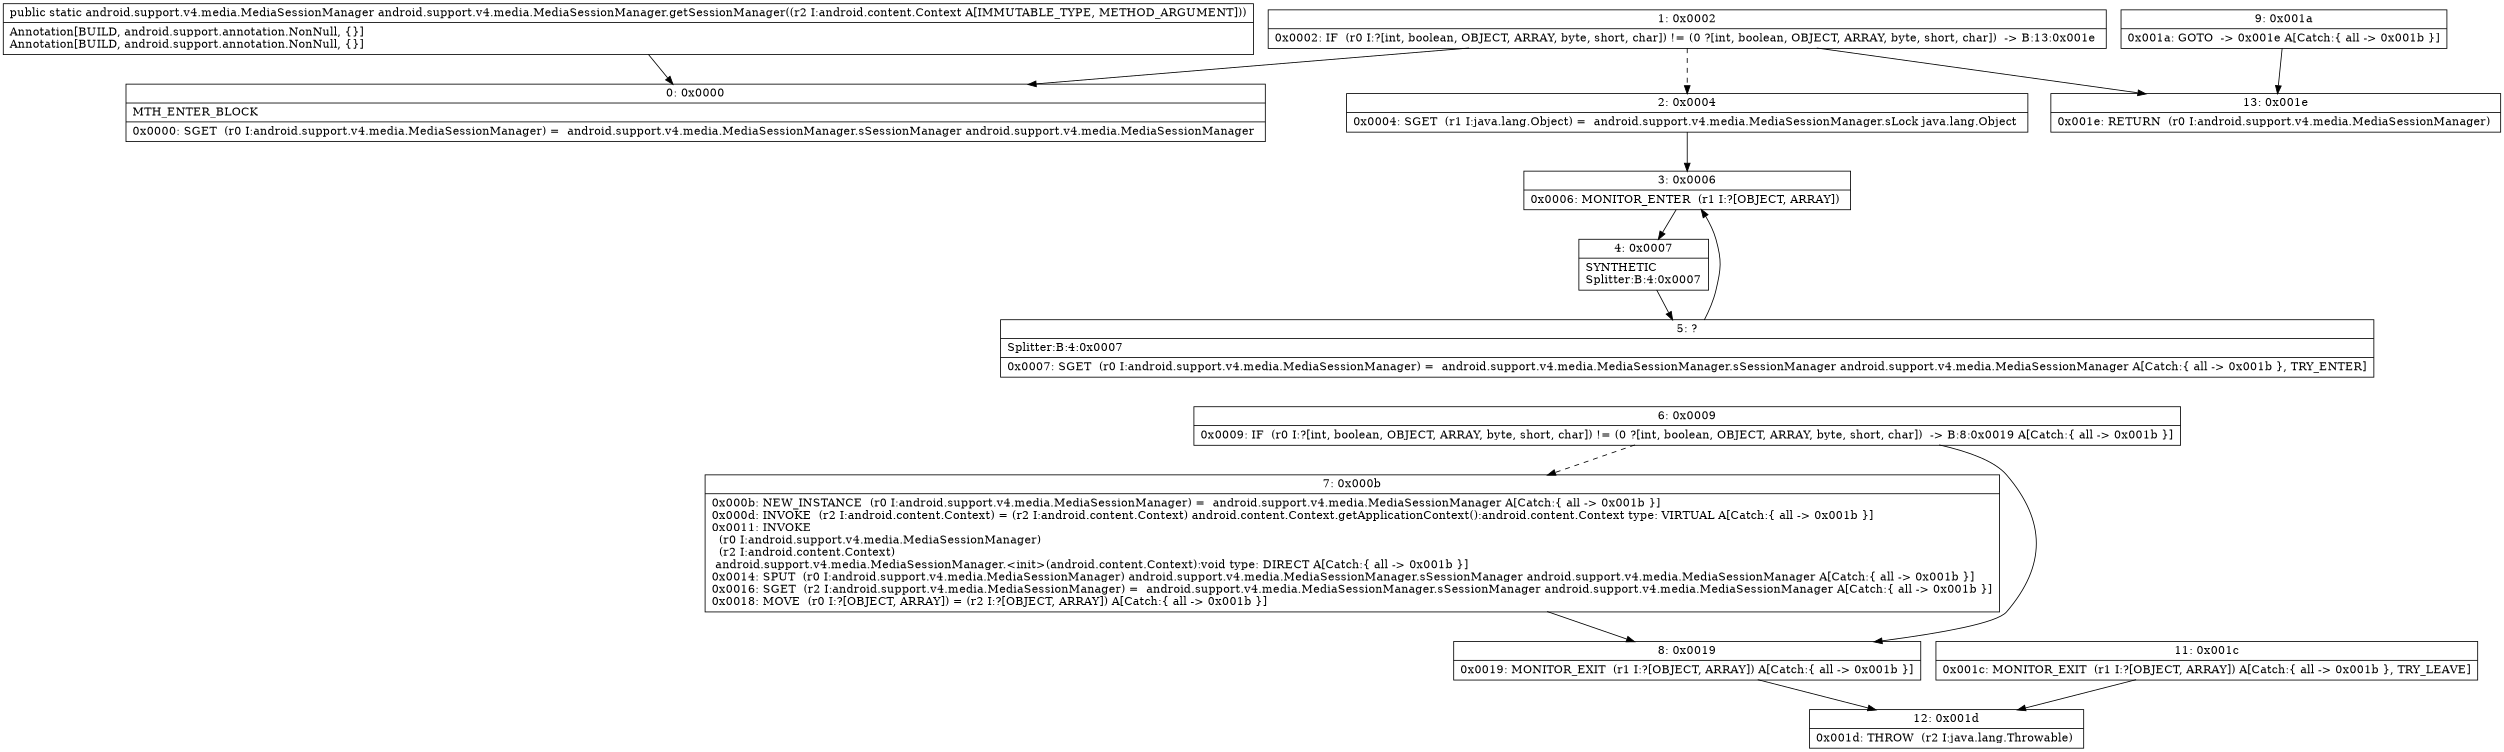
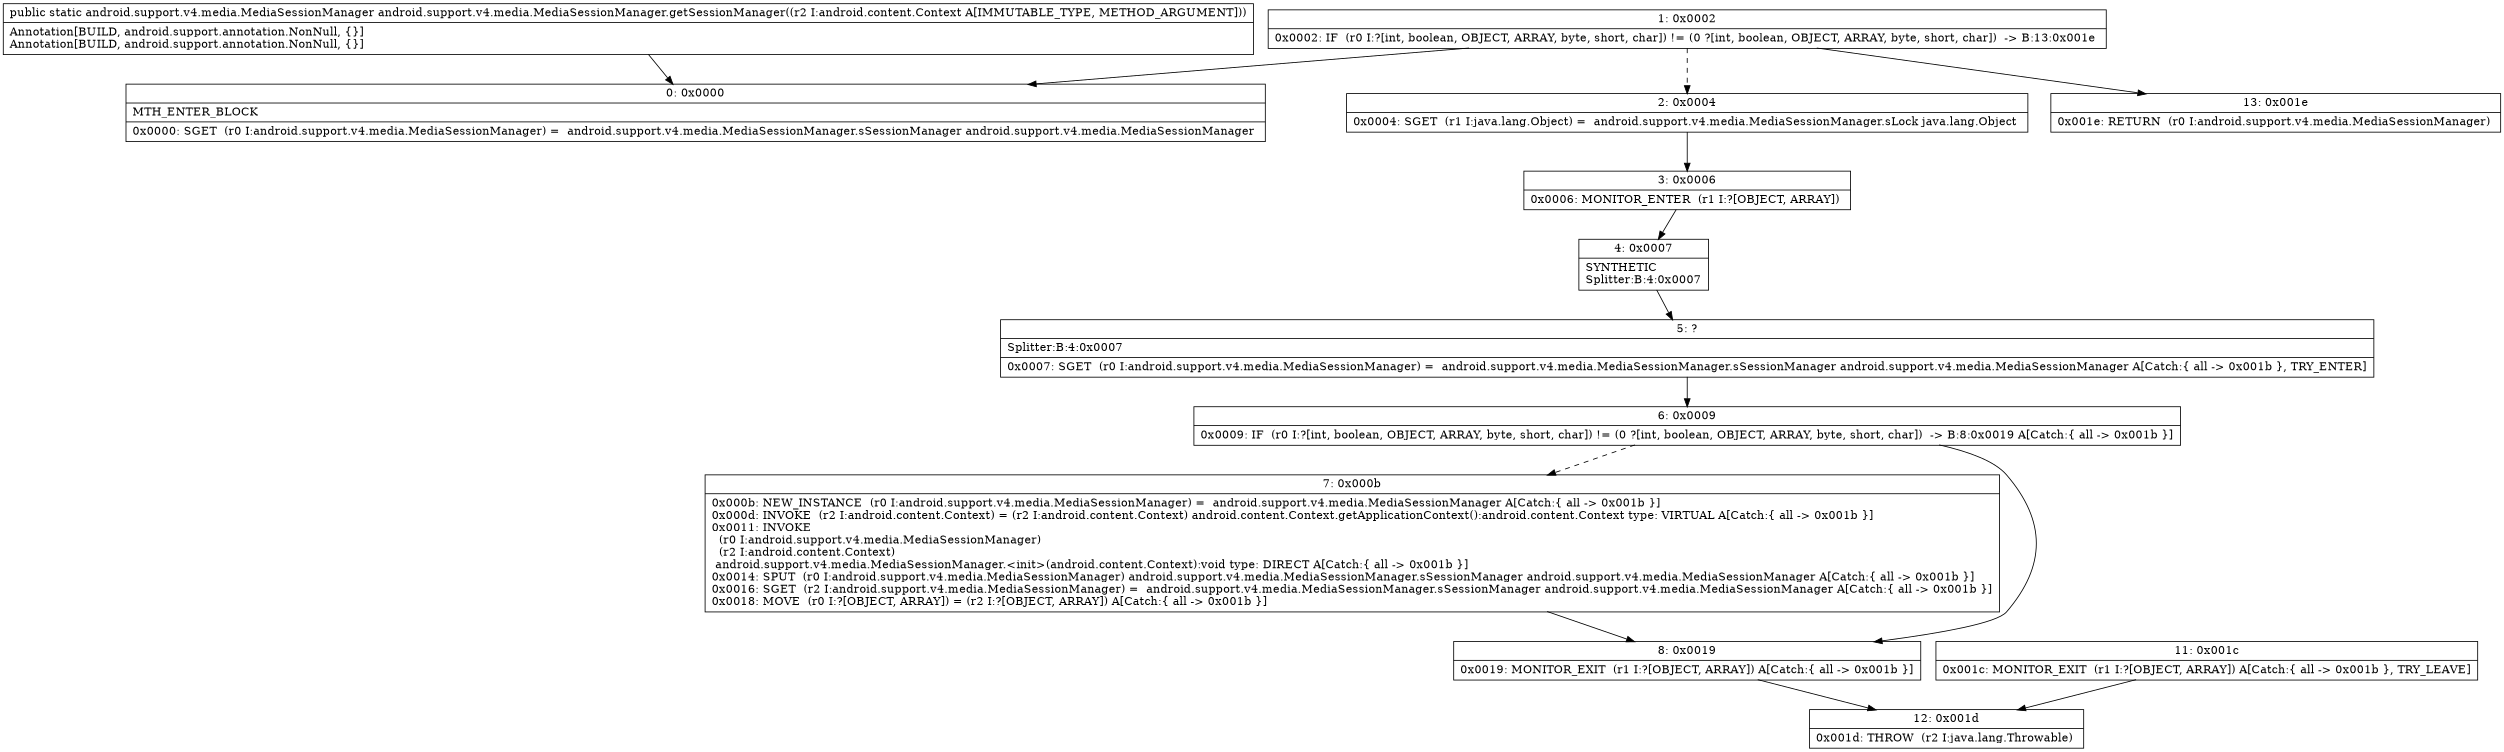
(2284, 29) -> none
(1720, 268) -> (1687, 388)
